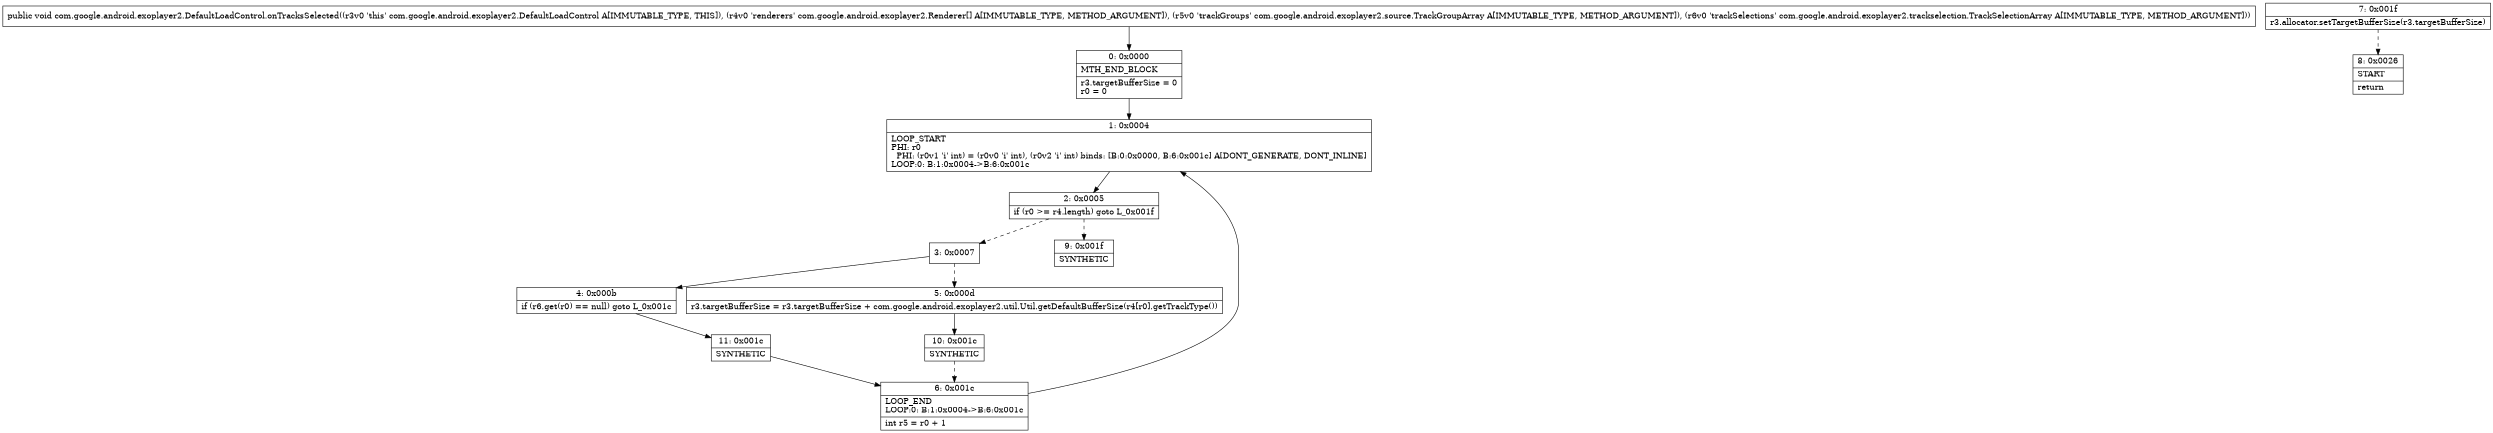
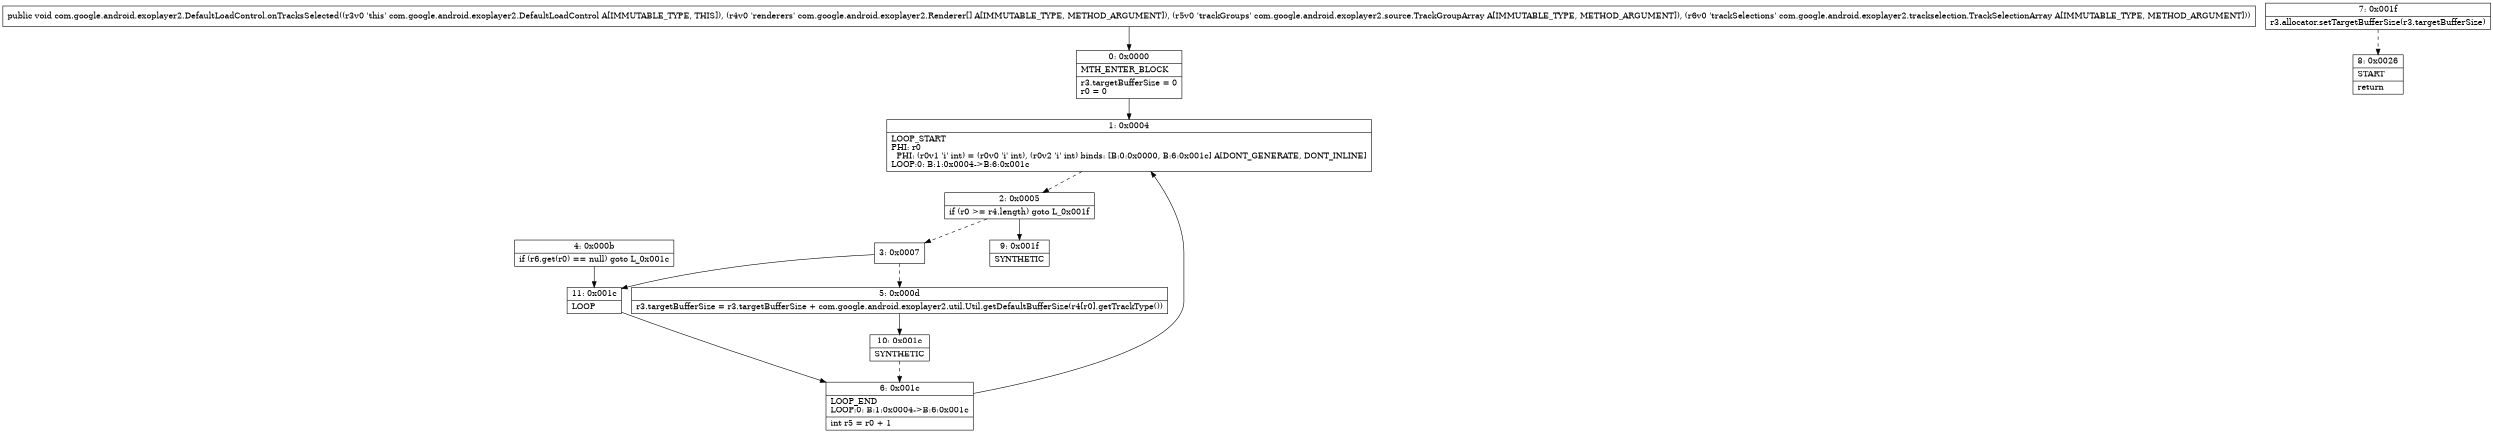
(1119, 70) -> (1125, 70)
(1103, 180) -> (1065, 181)
(1084, 227) -> (1020, 227)
(806, 271) -> (750, 265)
(741, 354) -> (584, 307)
